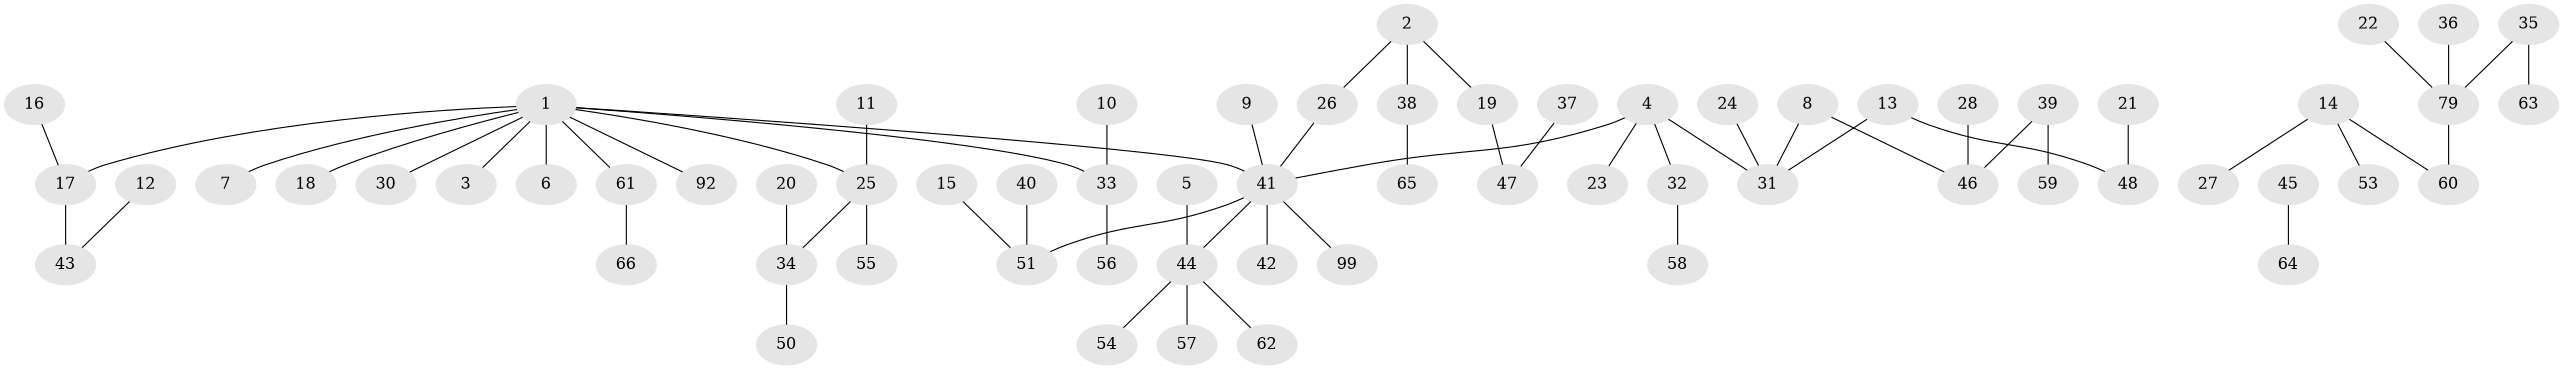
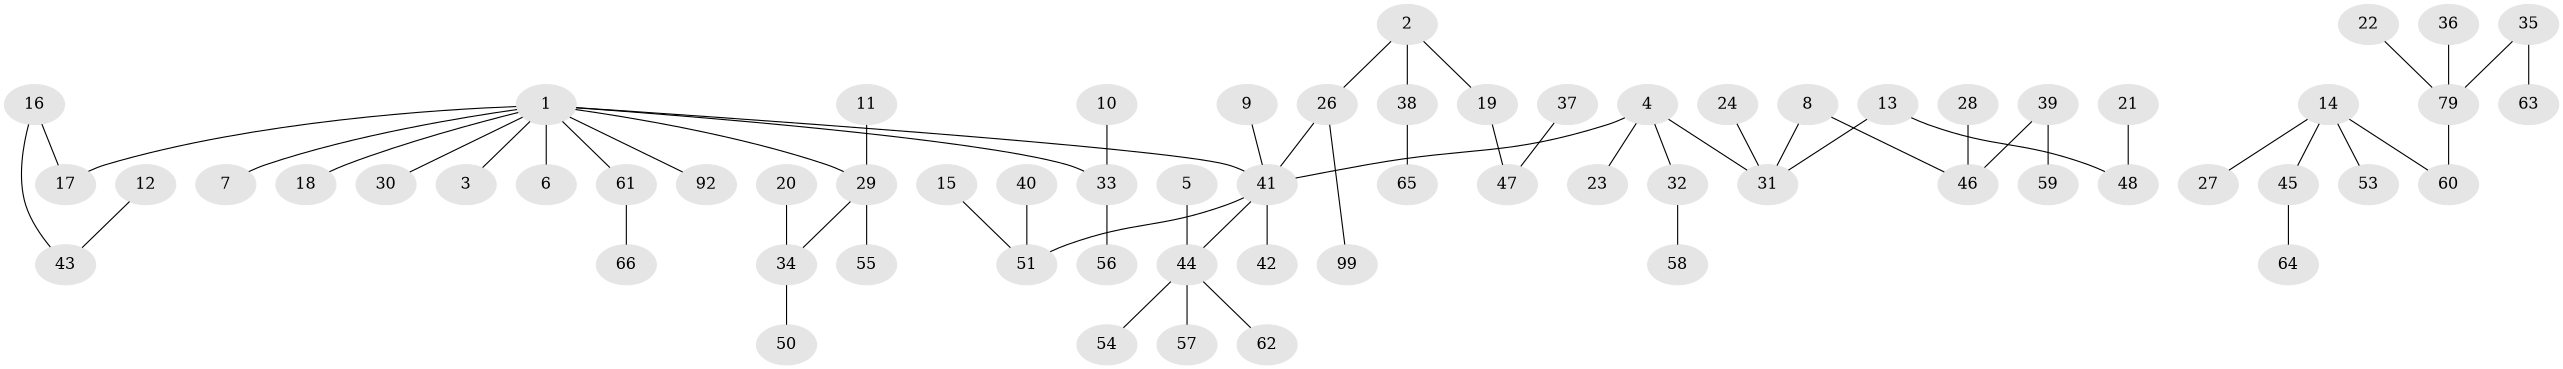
none -> (2308, 145)
(867, 185) -> (867, 185)
(66, 225) -> (22, 189)
(1307, 225) -> (1337, 185)
